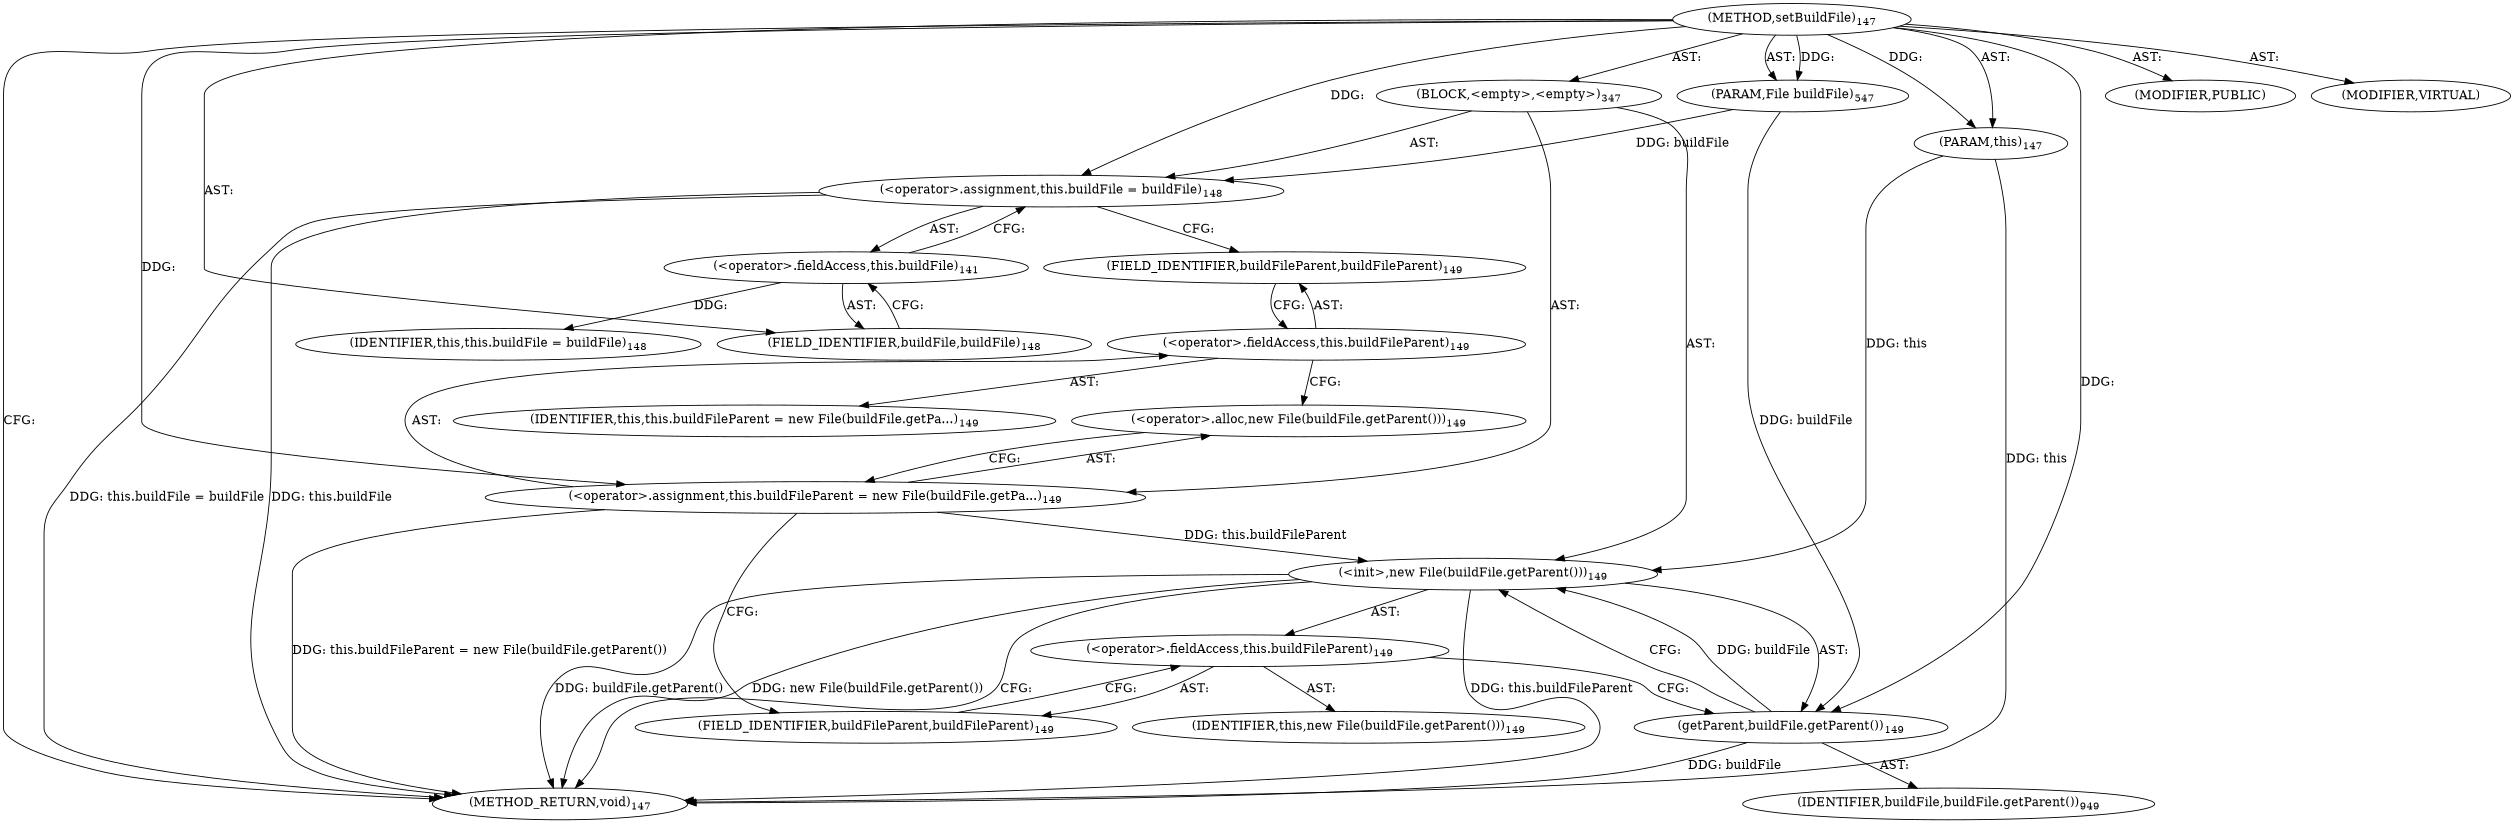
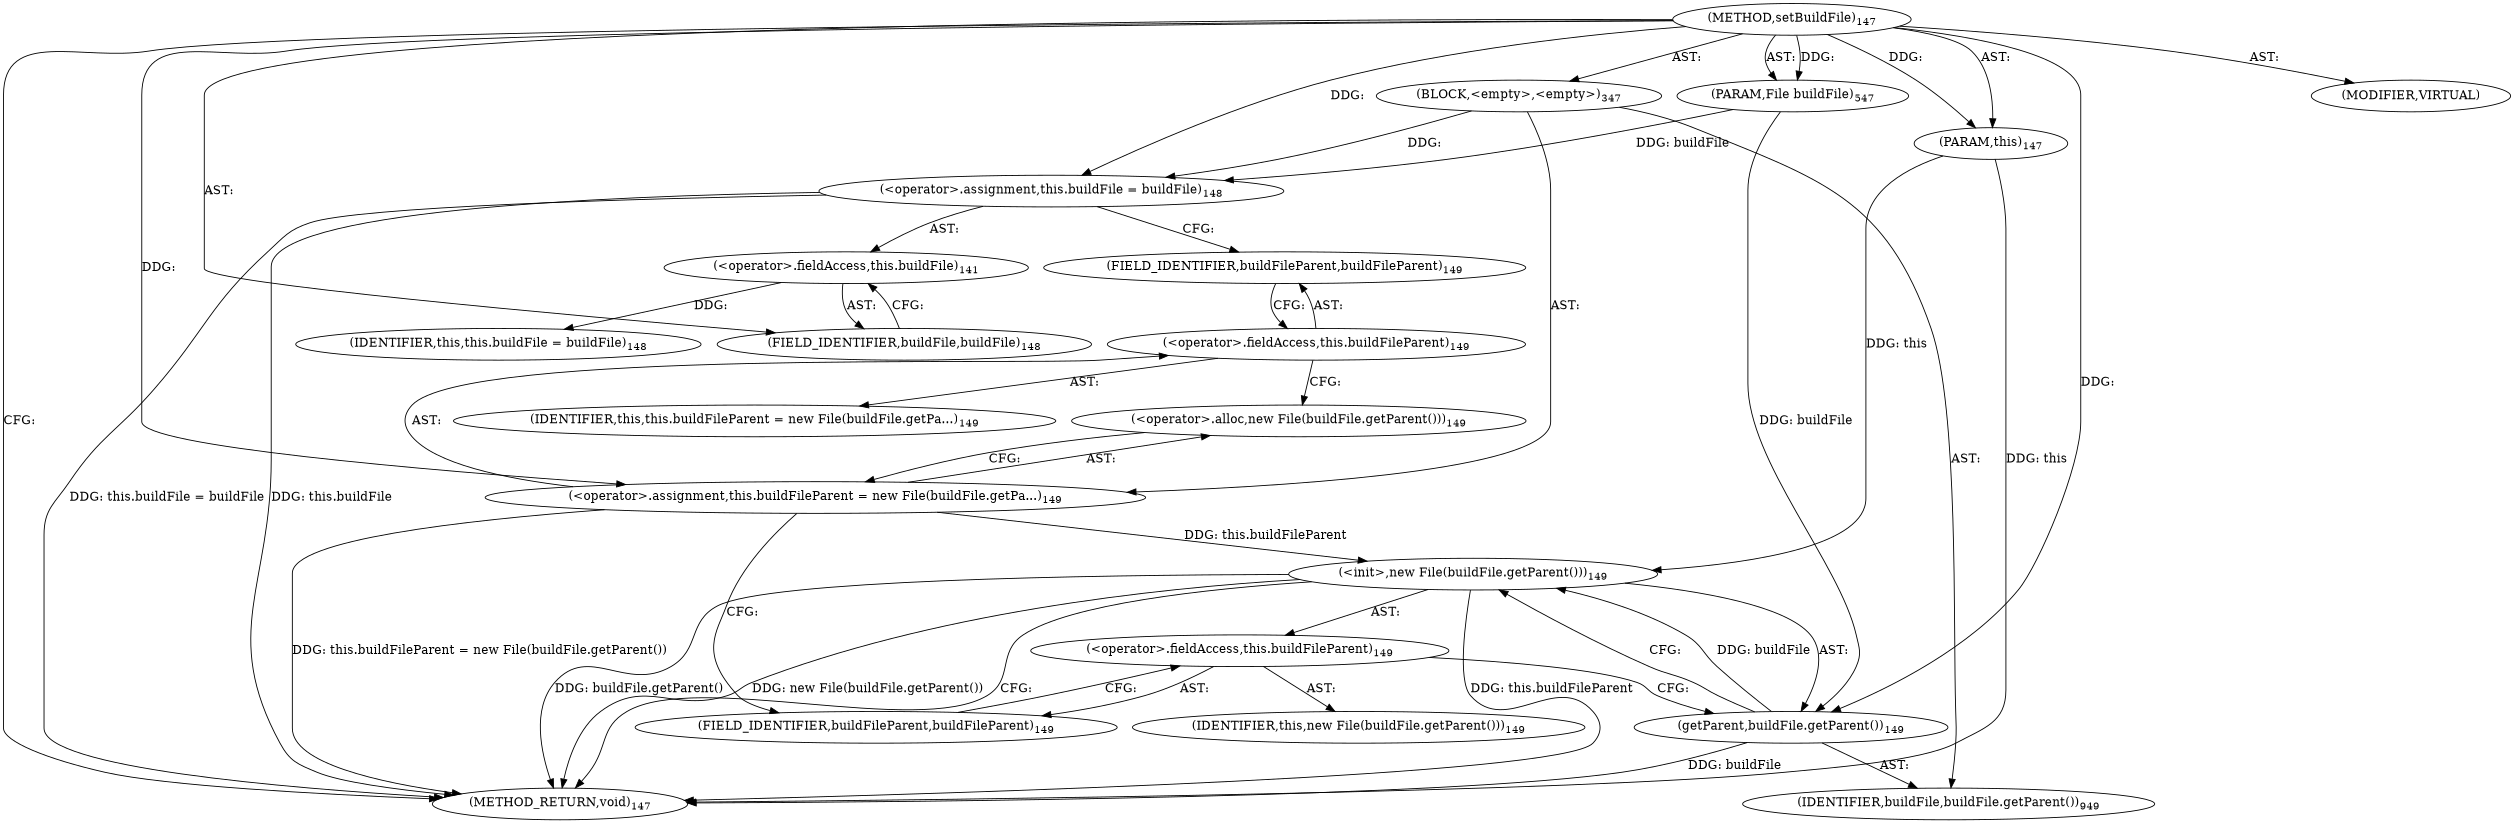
(2201, 96) -> none
(1426, 144) -> (1426, 144)
(965, 236) -> none
(1686, 351) -> (1937, 353)
